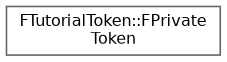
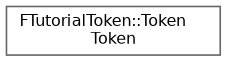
(113, 31) -> (113, 31)
